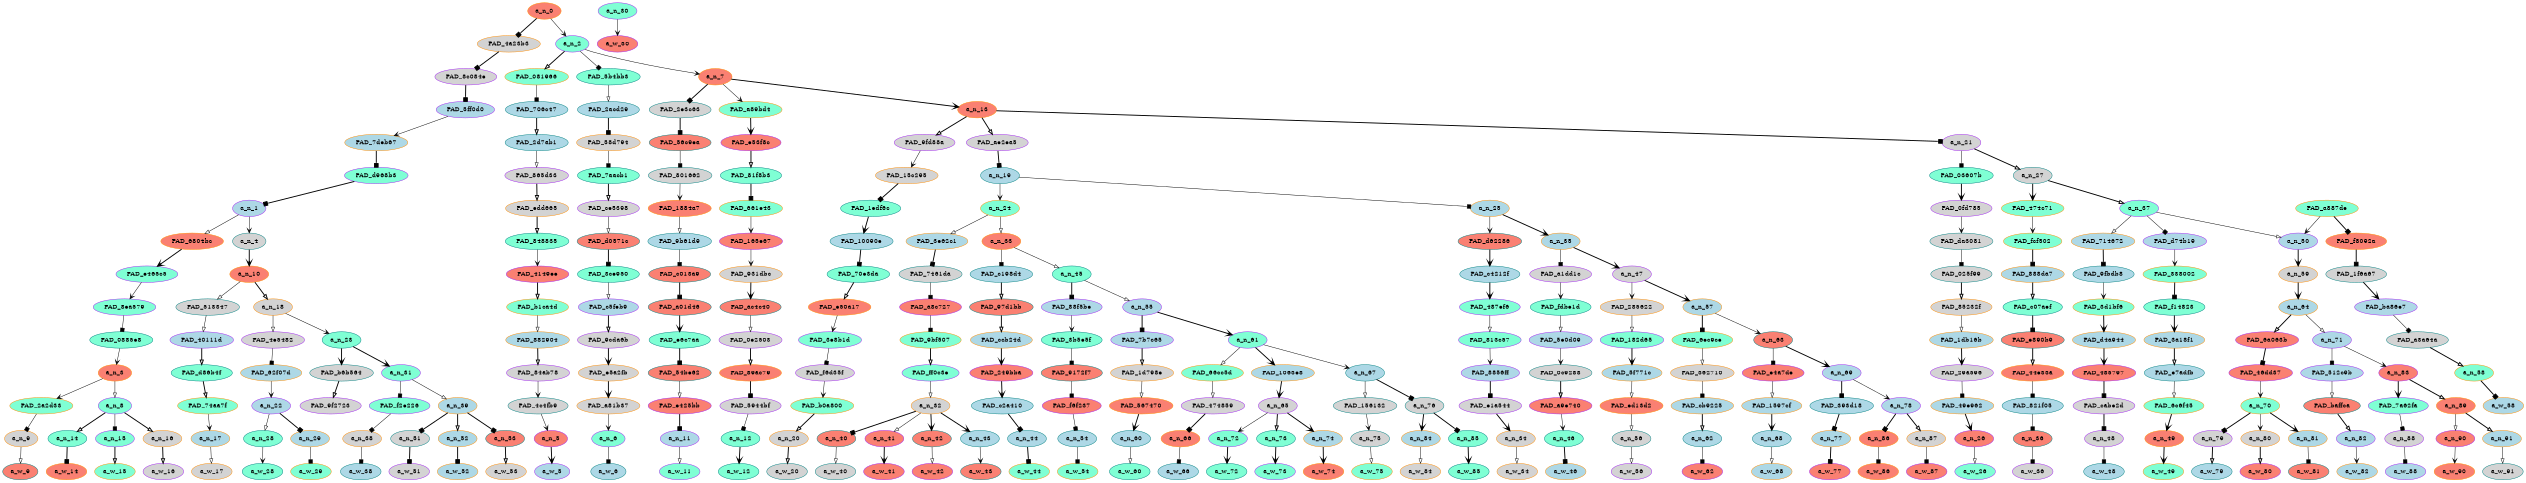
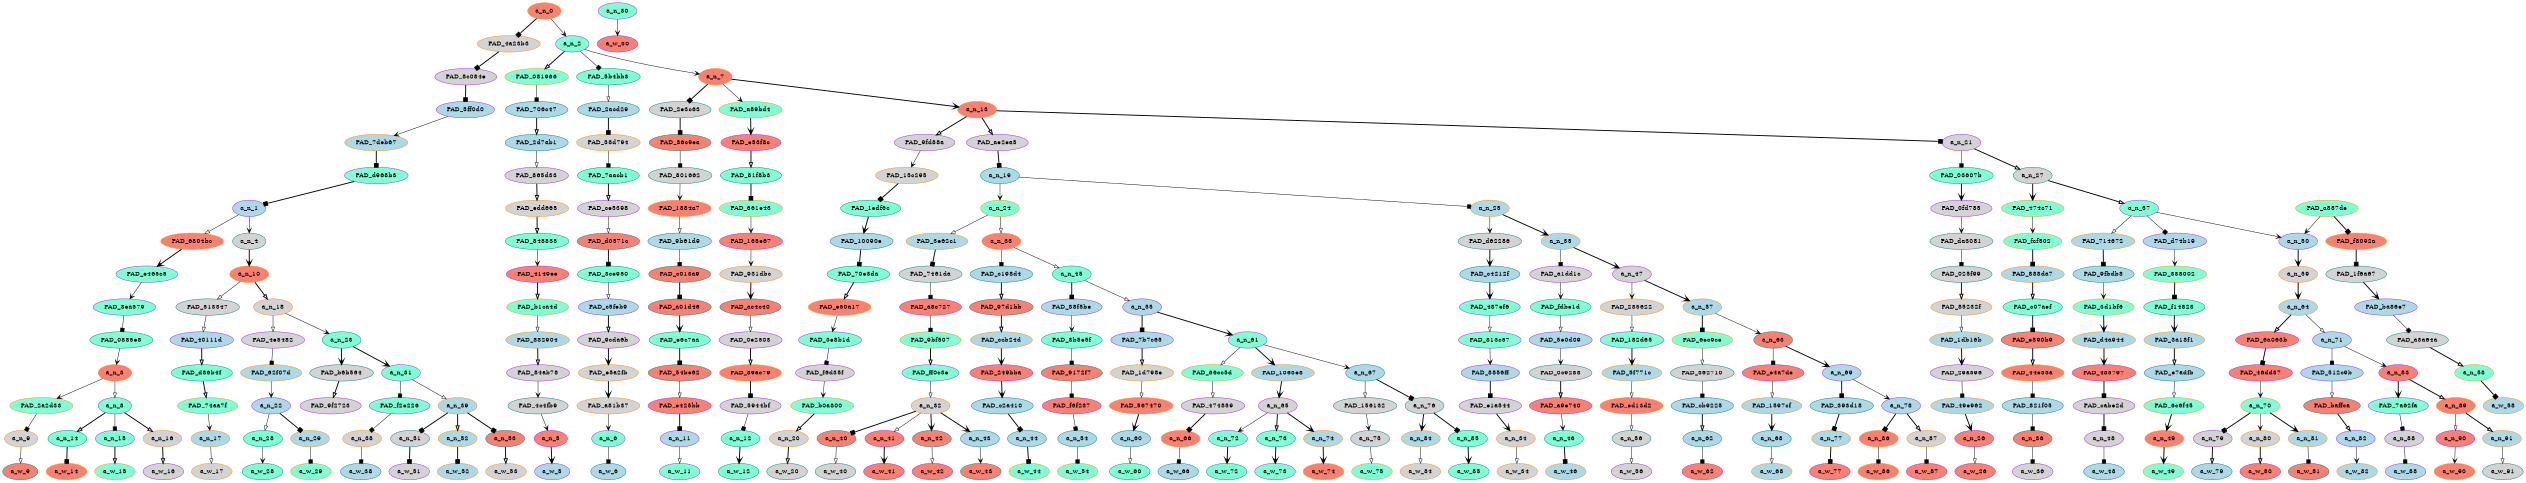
(2216, 224) -> (2216, 224)
(1490, 241) -> (1490, 241)
(1702, 373) -> (1702, 373)
(1702, 406) -> (1702, 406)
(1975, 472) -> (1975, 472)
